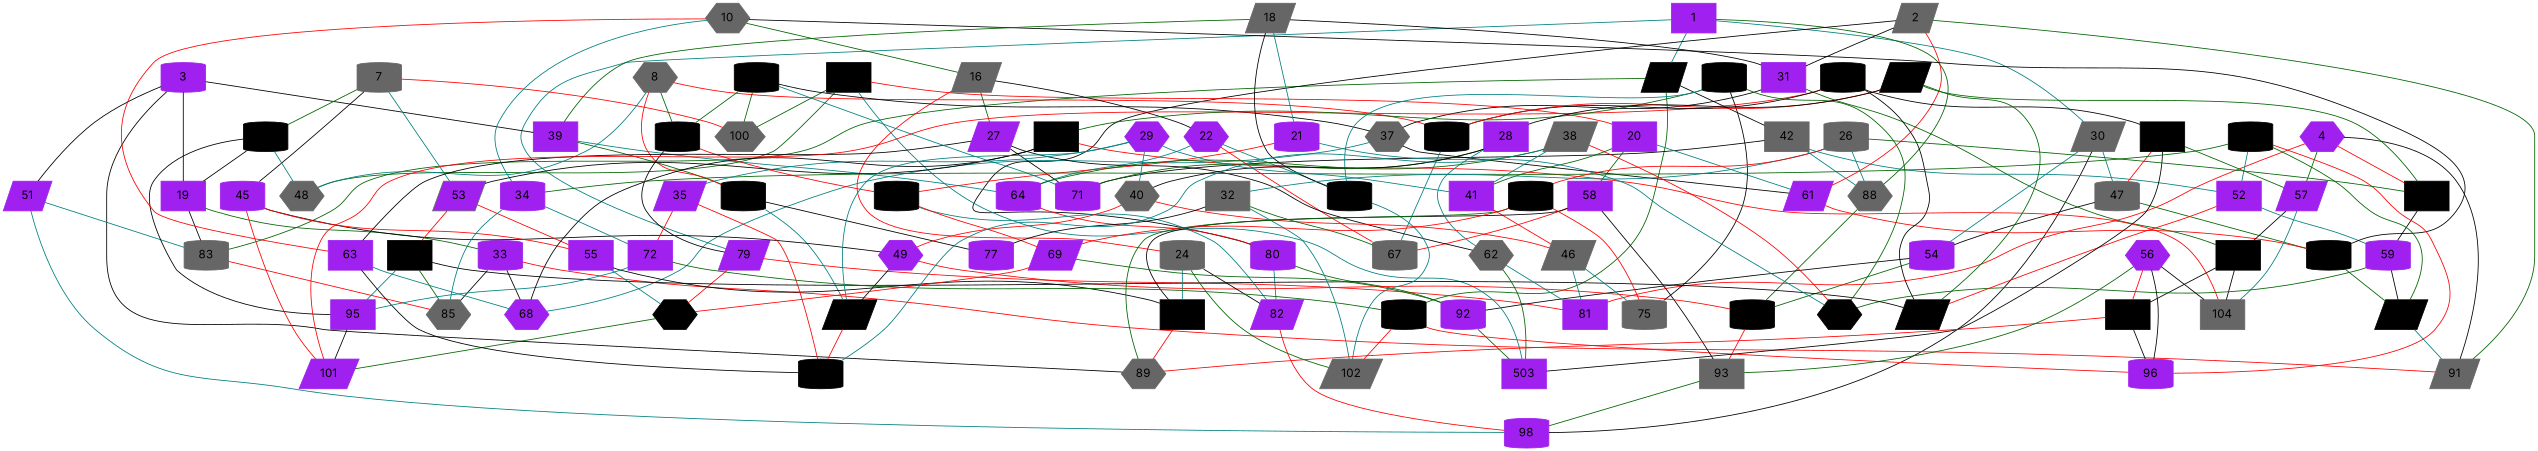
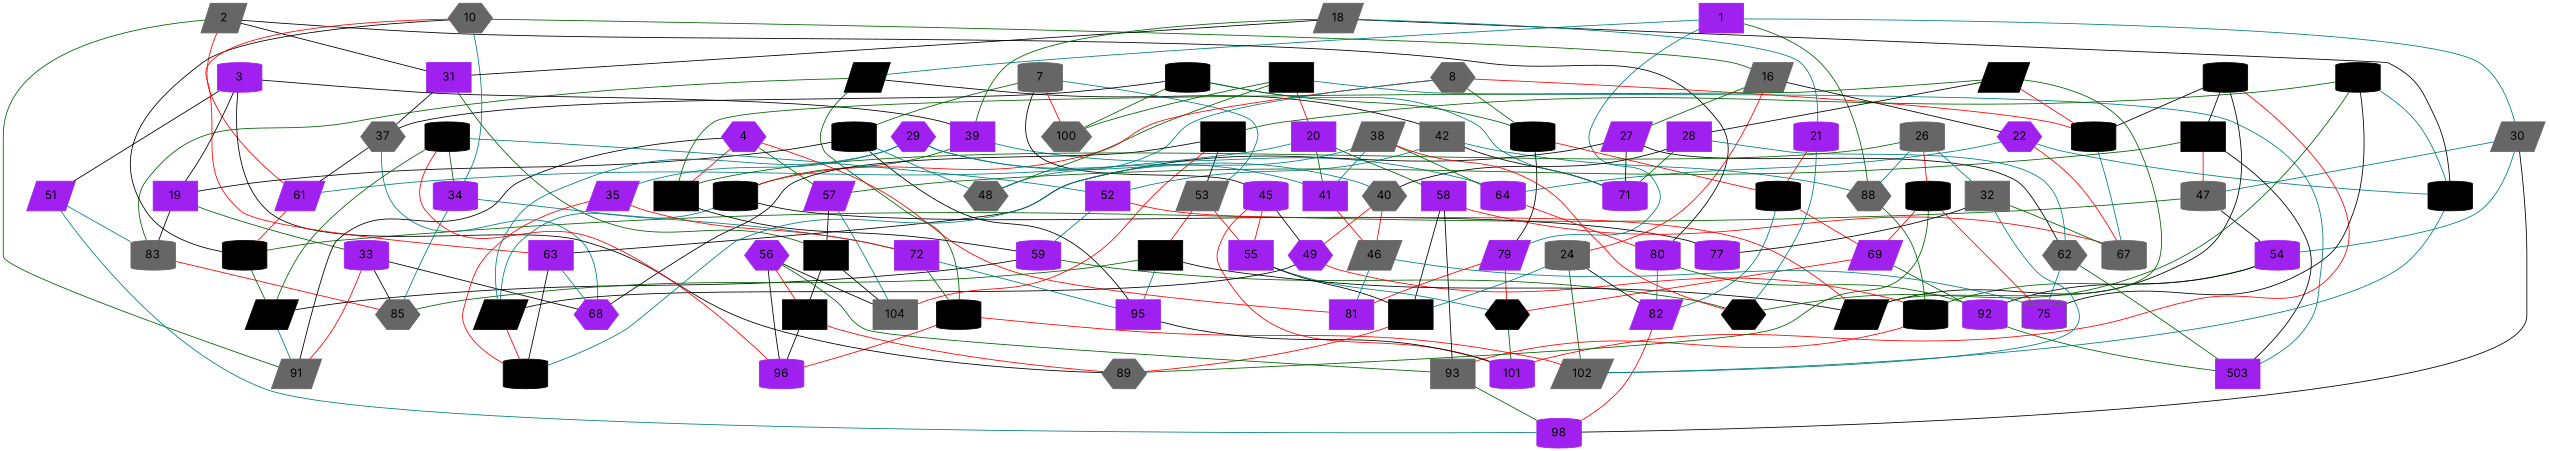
(459, 196) -> (1202, 196)
(1524, 277) -> (2057, 278)
(1644, 315) -> (2044, 315)
(329, 374) -> (1512, 374)
